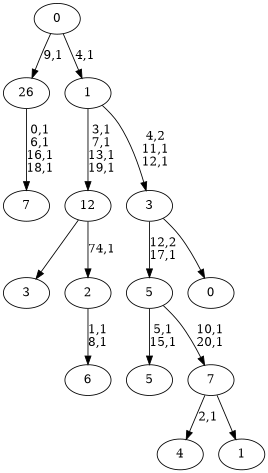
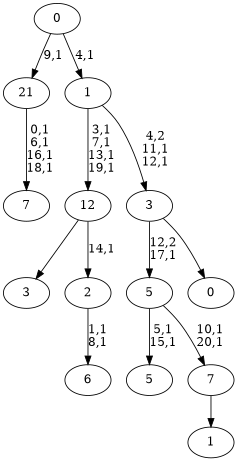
(26, 93) -> (26, 93)
(102, 249) -> (102, 249)
(180, 454) -> none
